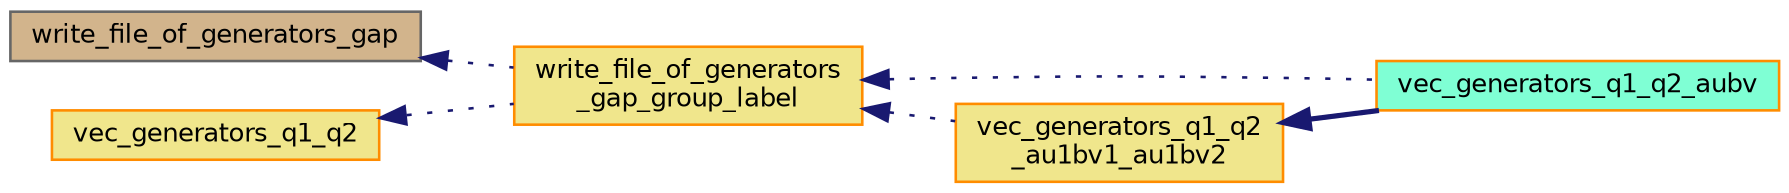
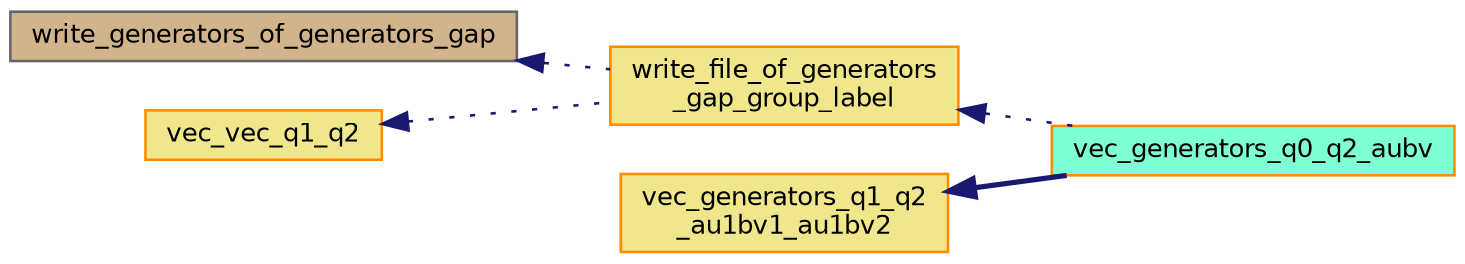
(216, 36) -> (264, 36)
(1578, 86) -> (1253, 151)
(922, 117) -> none
(216, 135) -> (264, 135)
